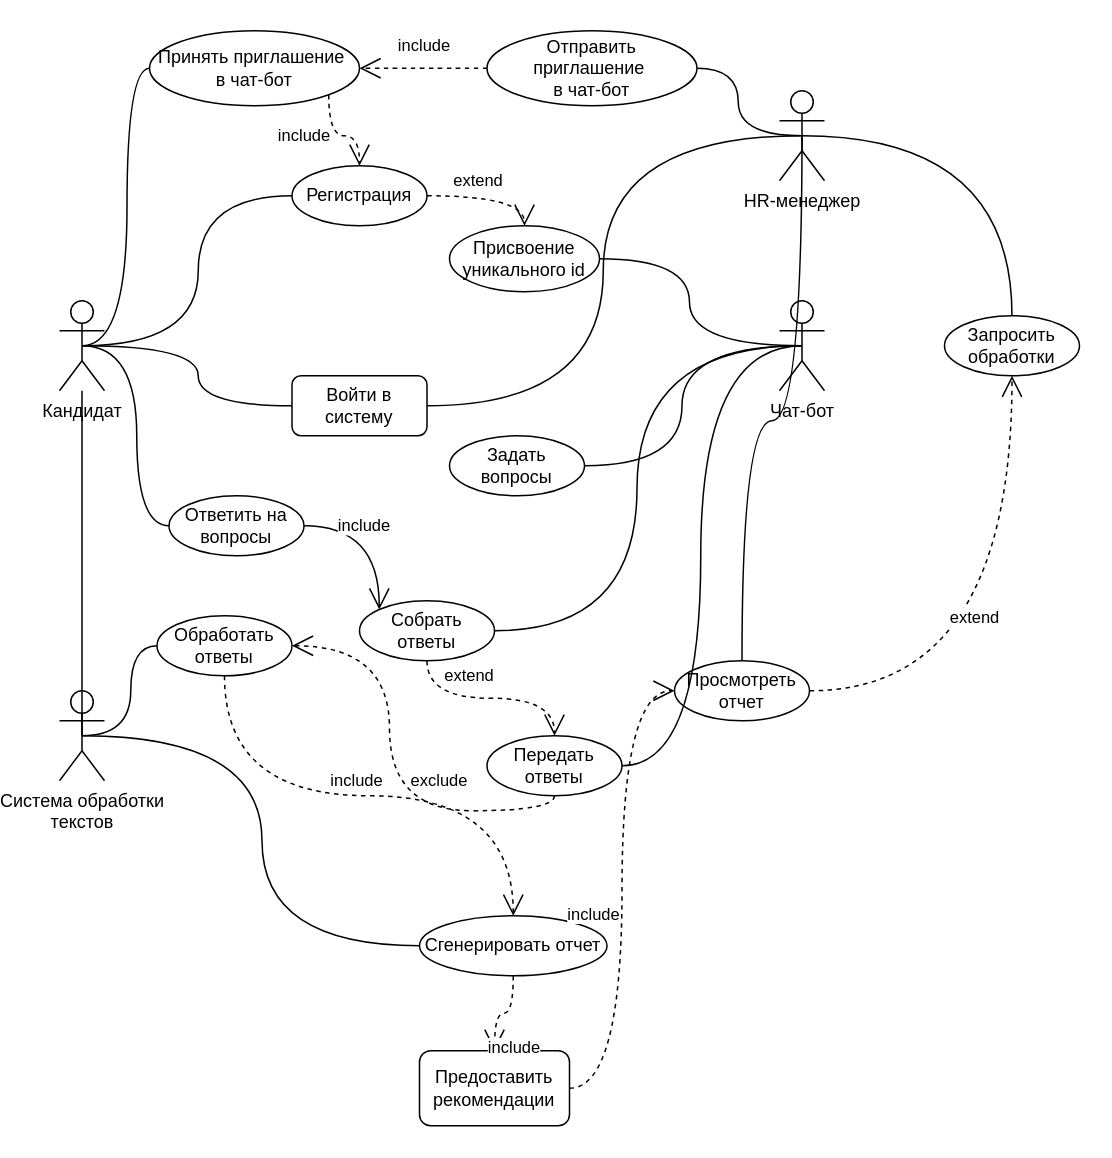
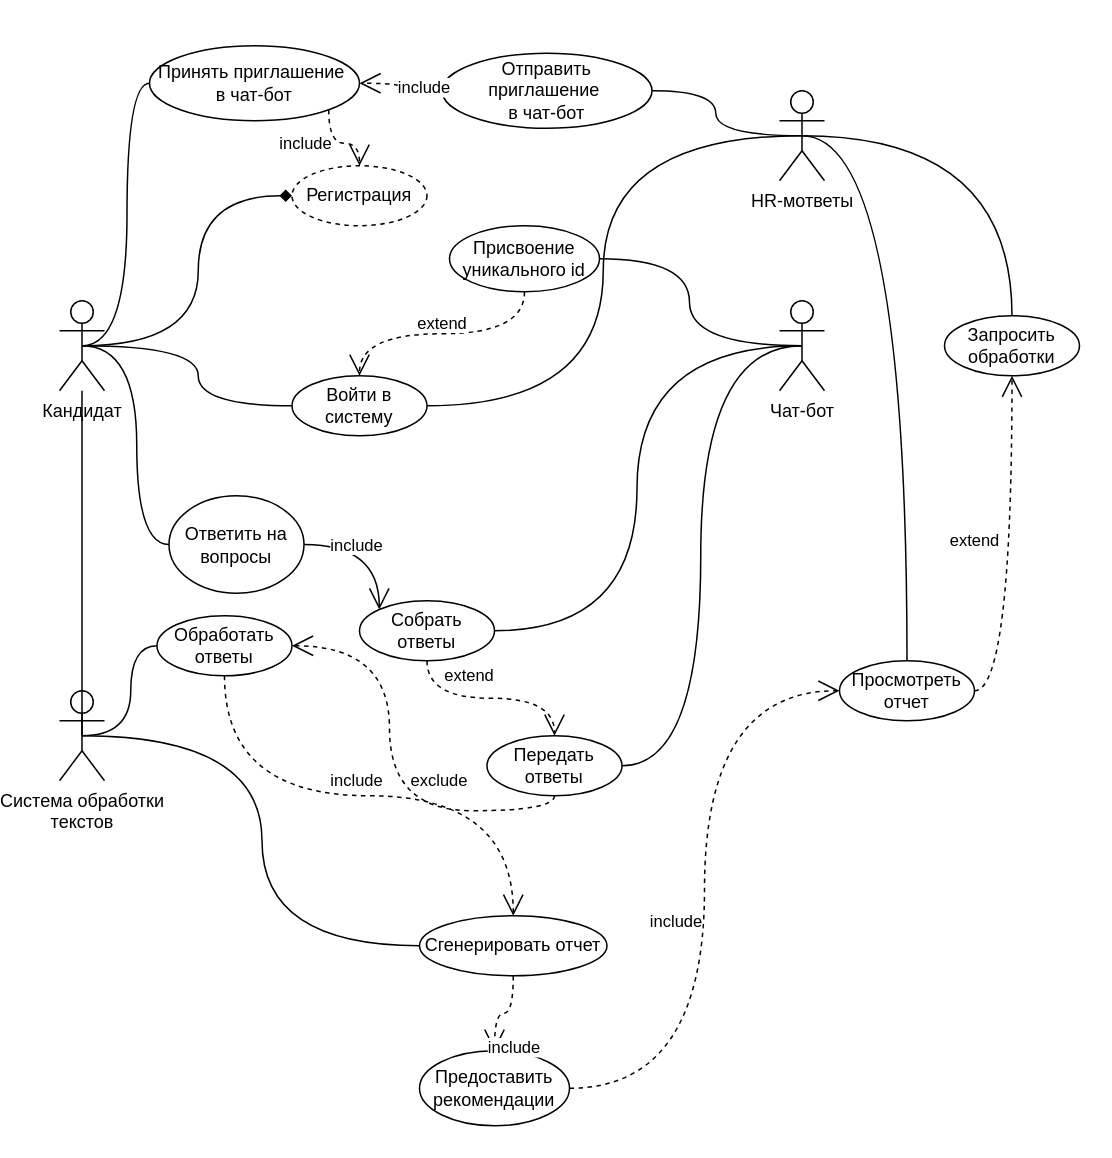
(254, 68) -> (254, 83)
(592, 68) -> (547, 91)
(359, 196) -> (359, 196)
(480, 199) -> none
(803, 202) -> (803, 202)
(238, 205) -> (231, 206)
none -> (443, 334)
(359, 406) -> (359, 406)
(668, 443) -> none
(517, 466) -> none
(236, 526) -> (236, 545)
(742, 691) -> (907, 691)
(494, 1088) -> (494, 1088)
